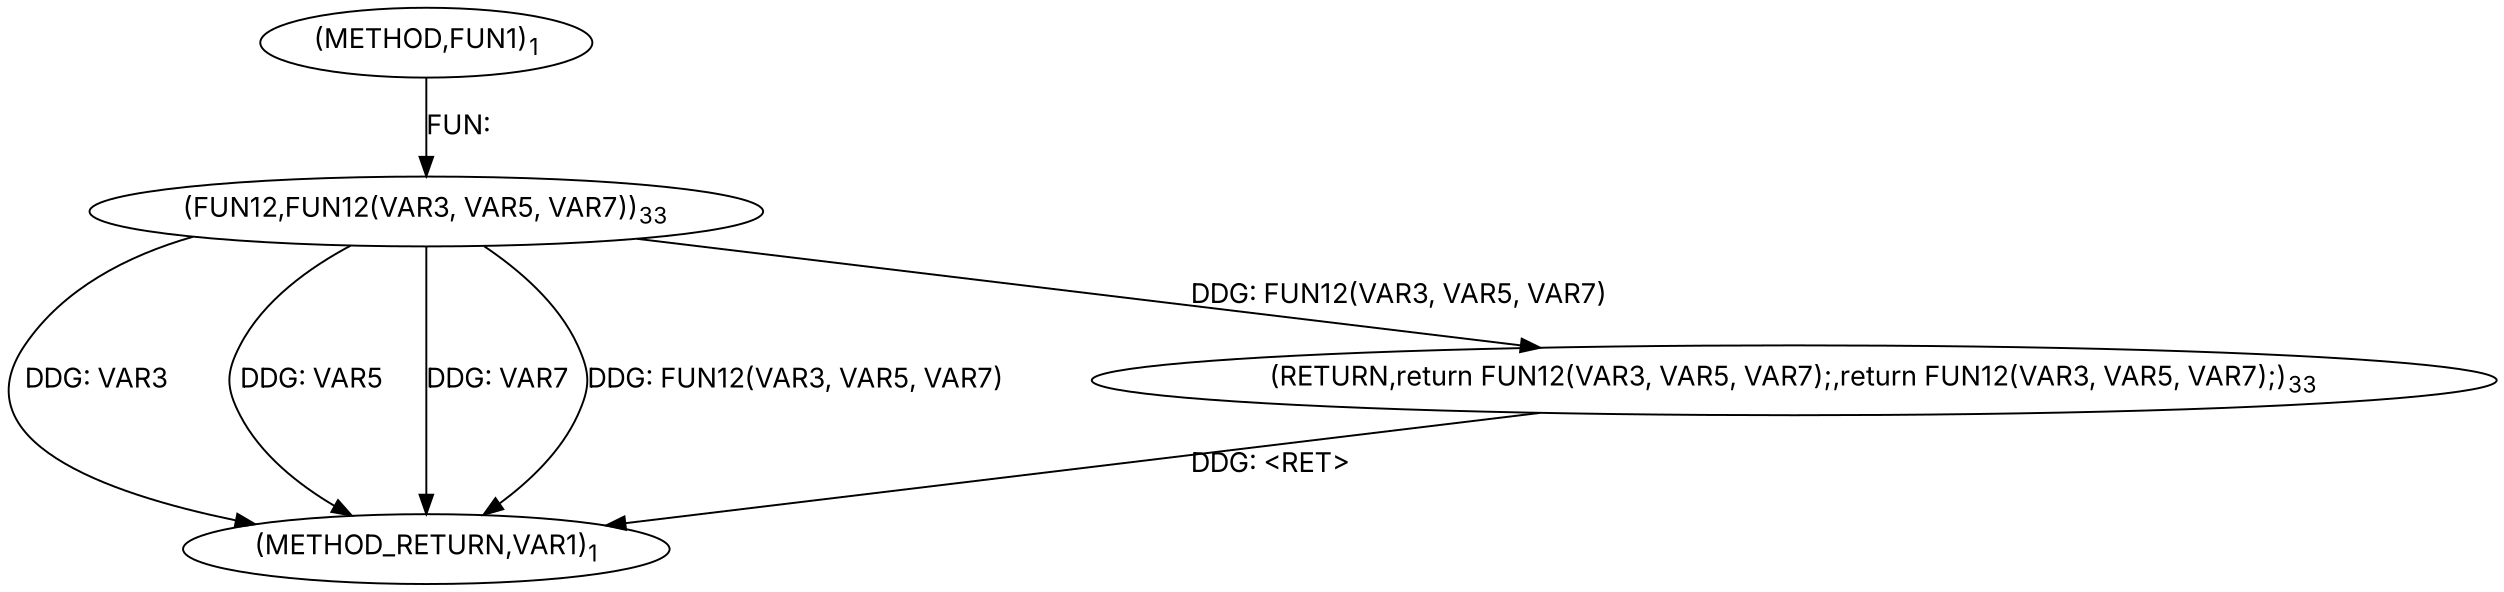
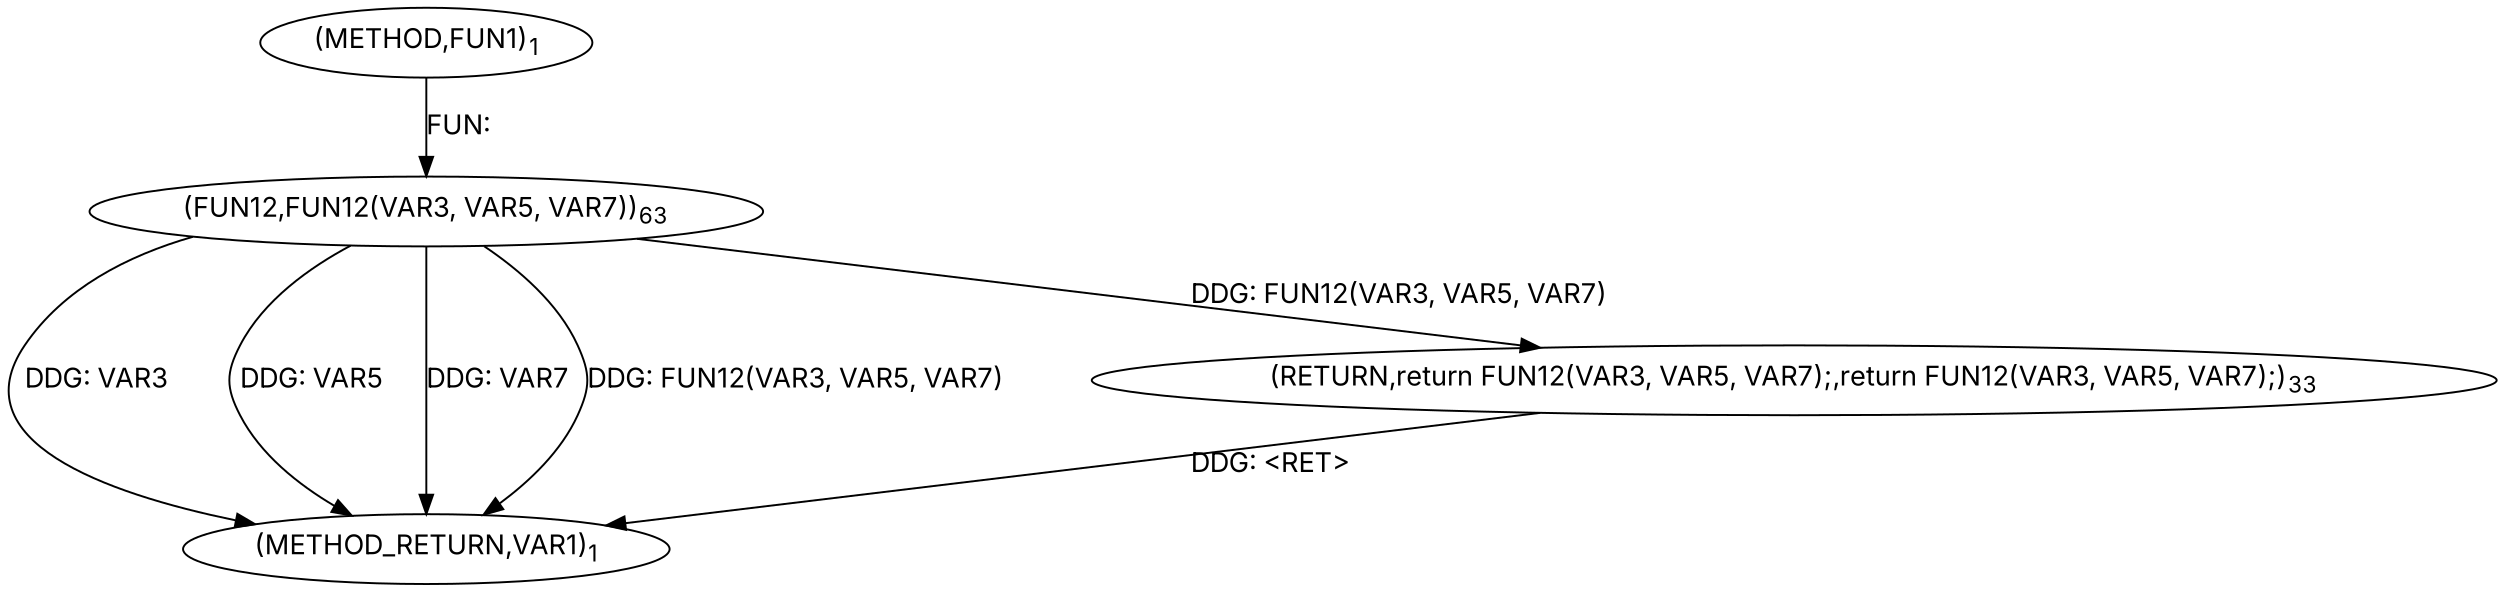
(654, 209) -> (654, 209)
